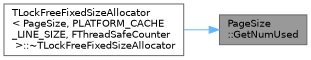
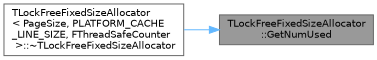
(263, 30) -> (296, 30)
